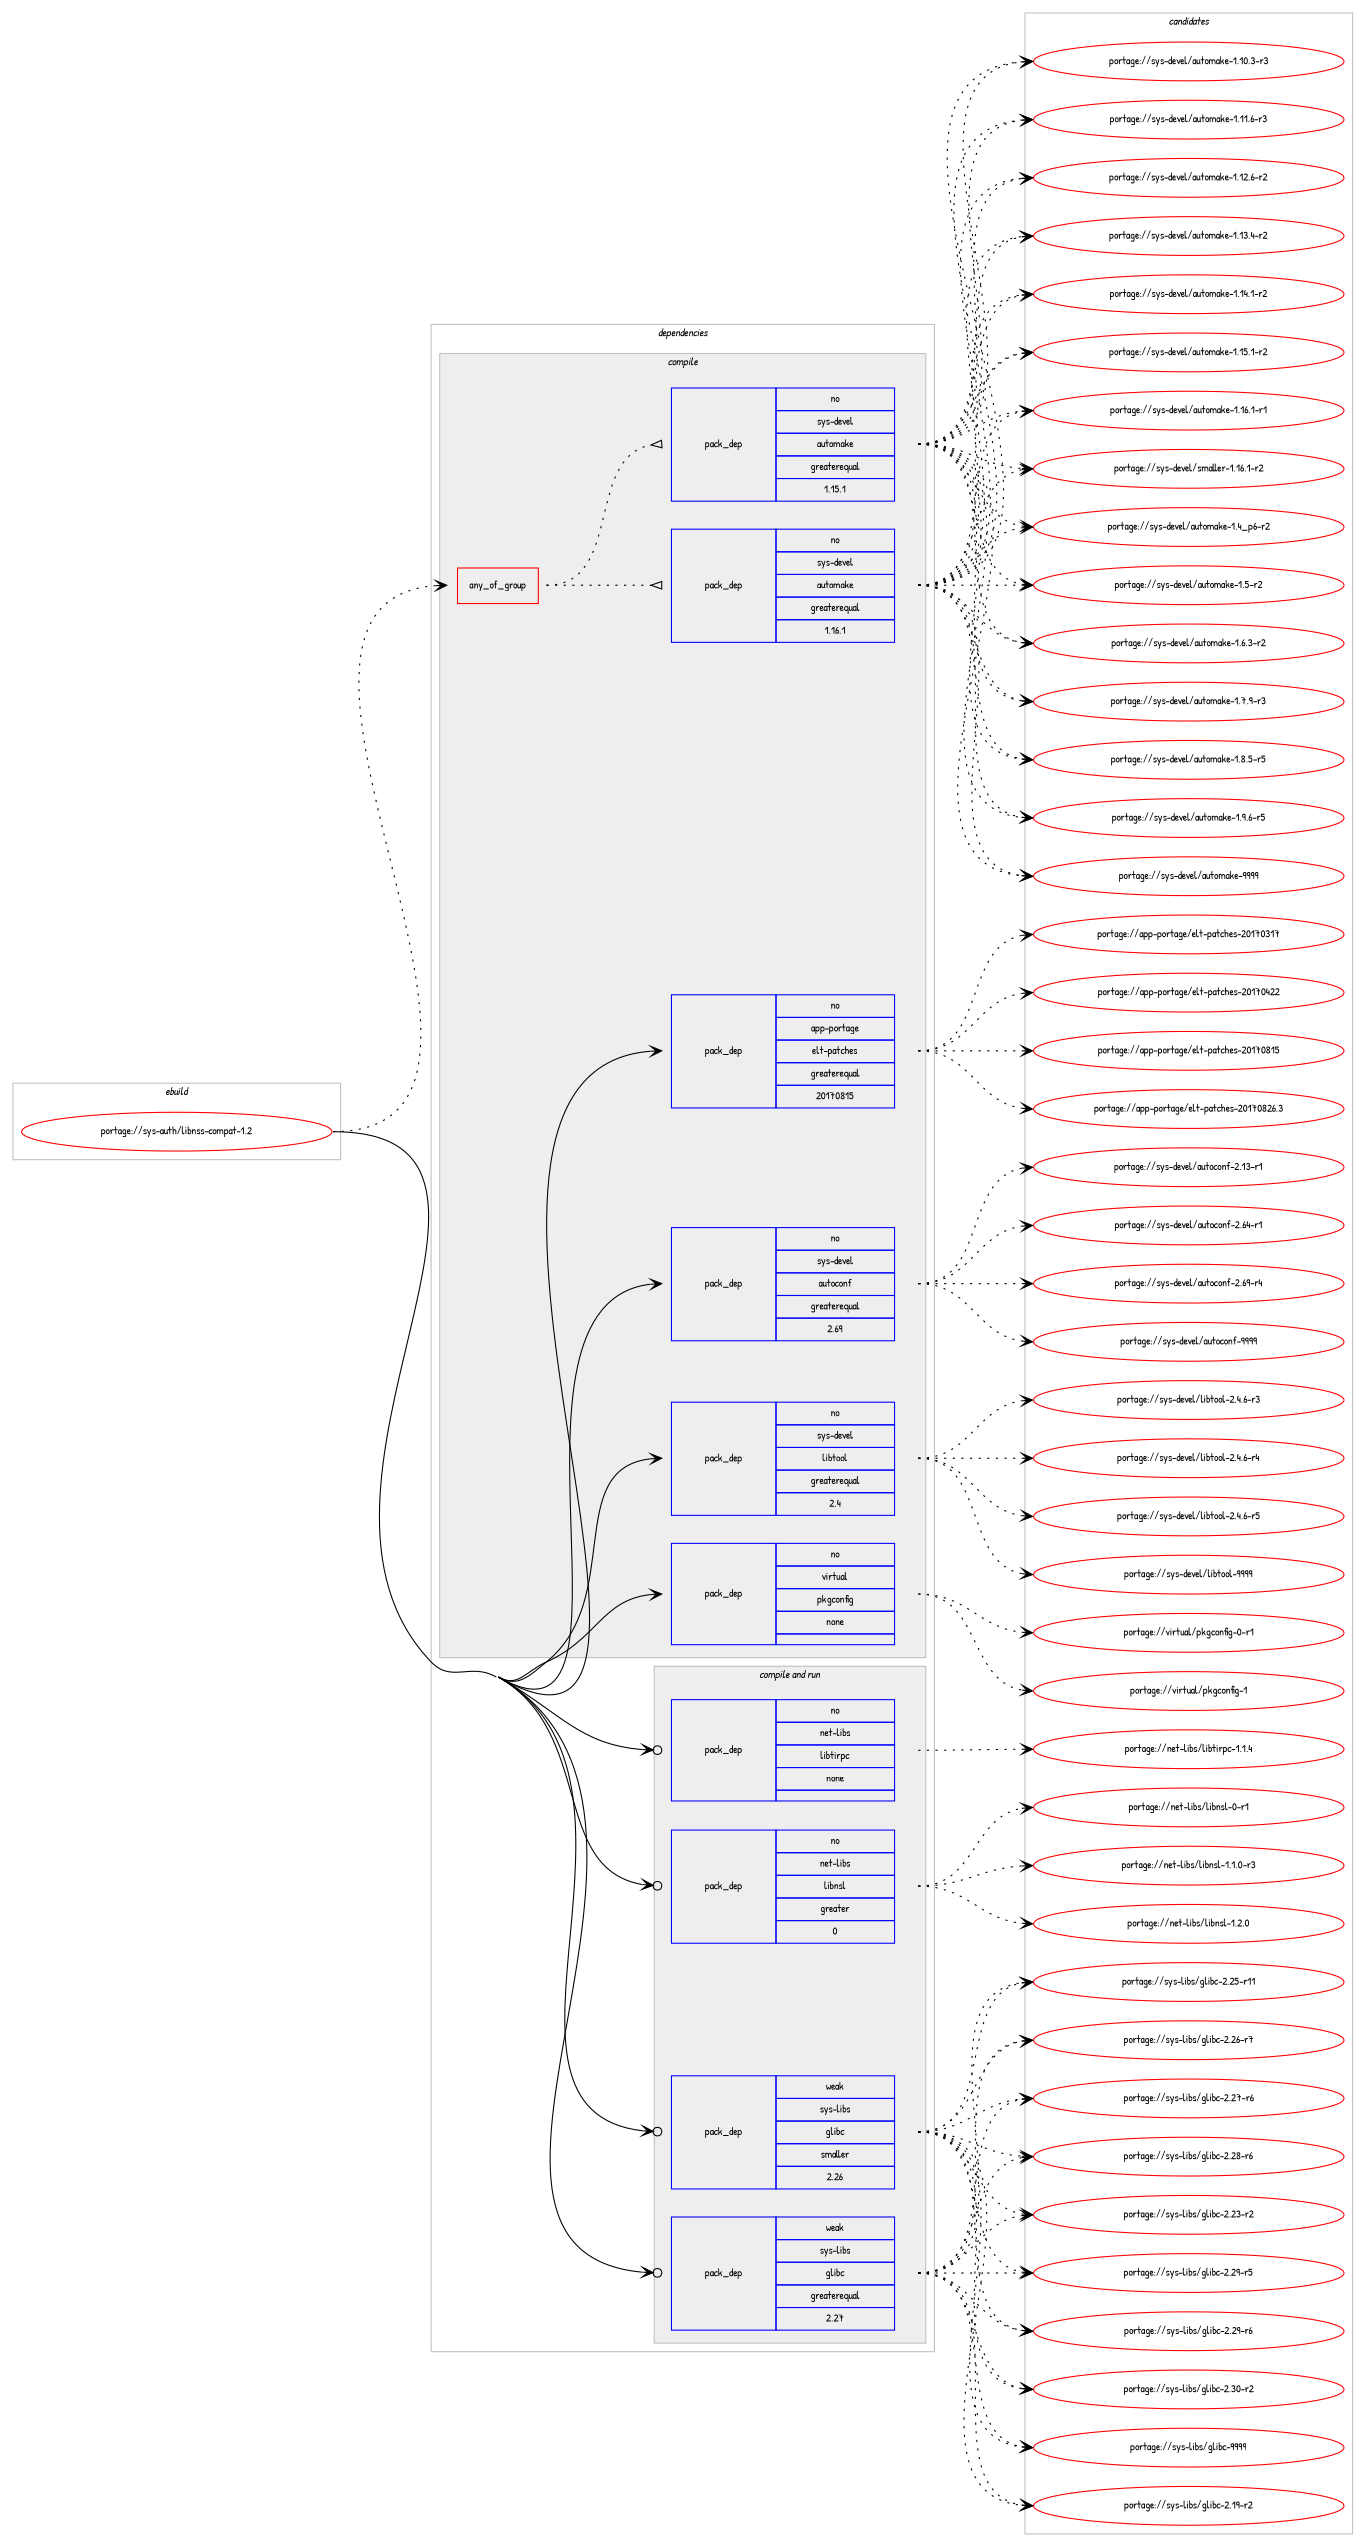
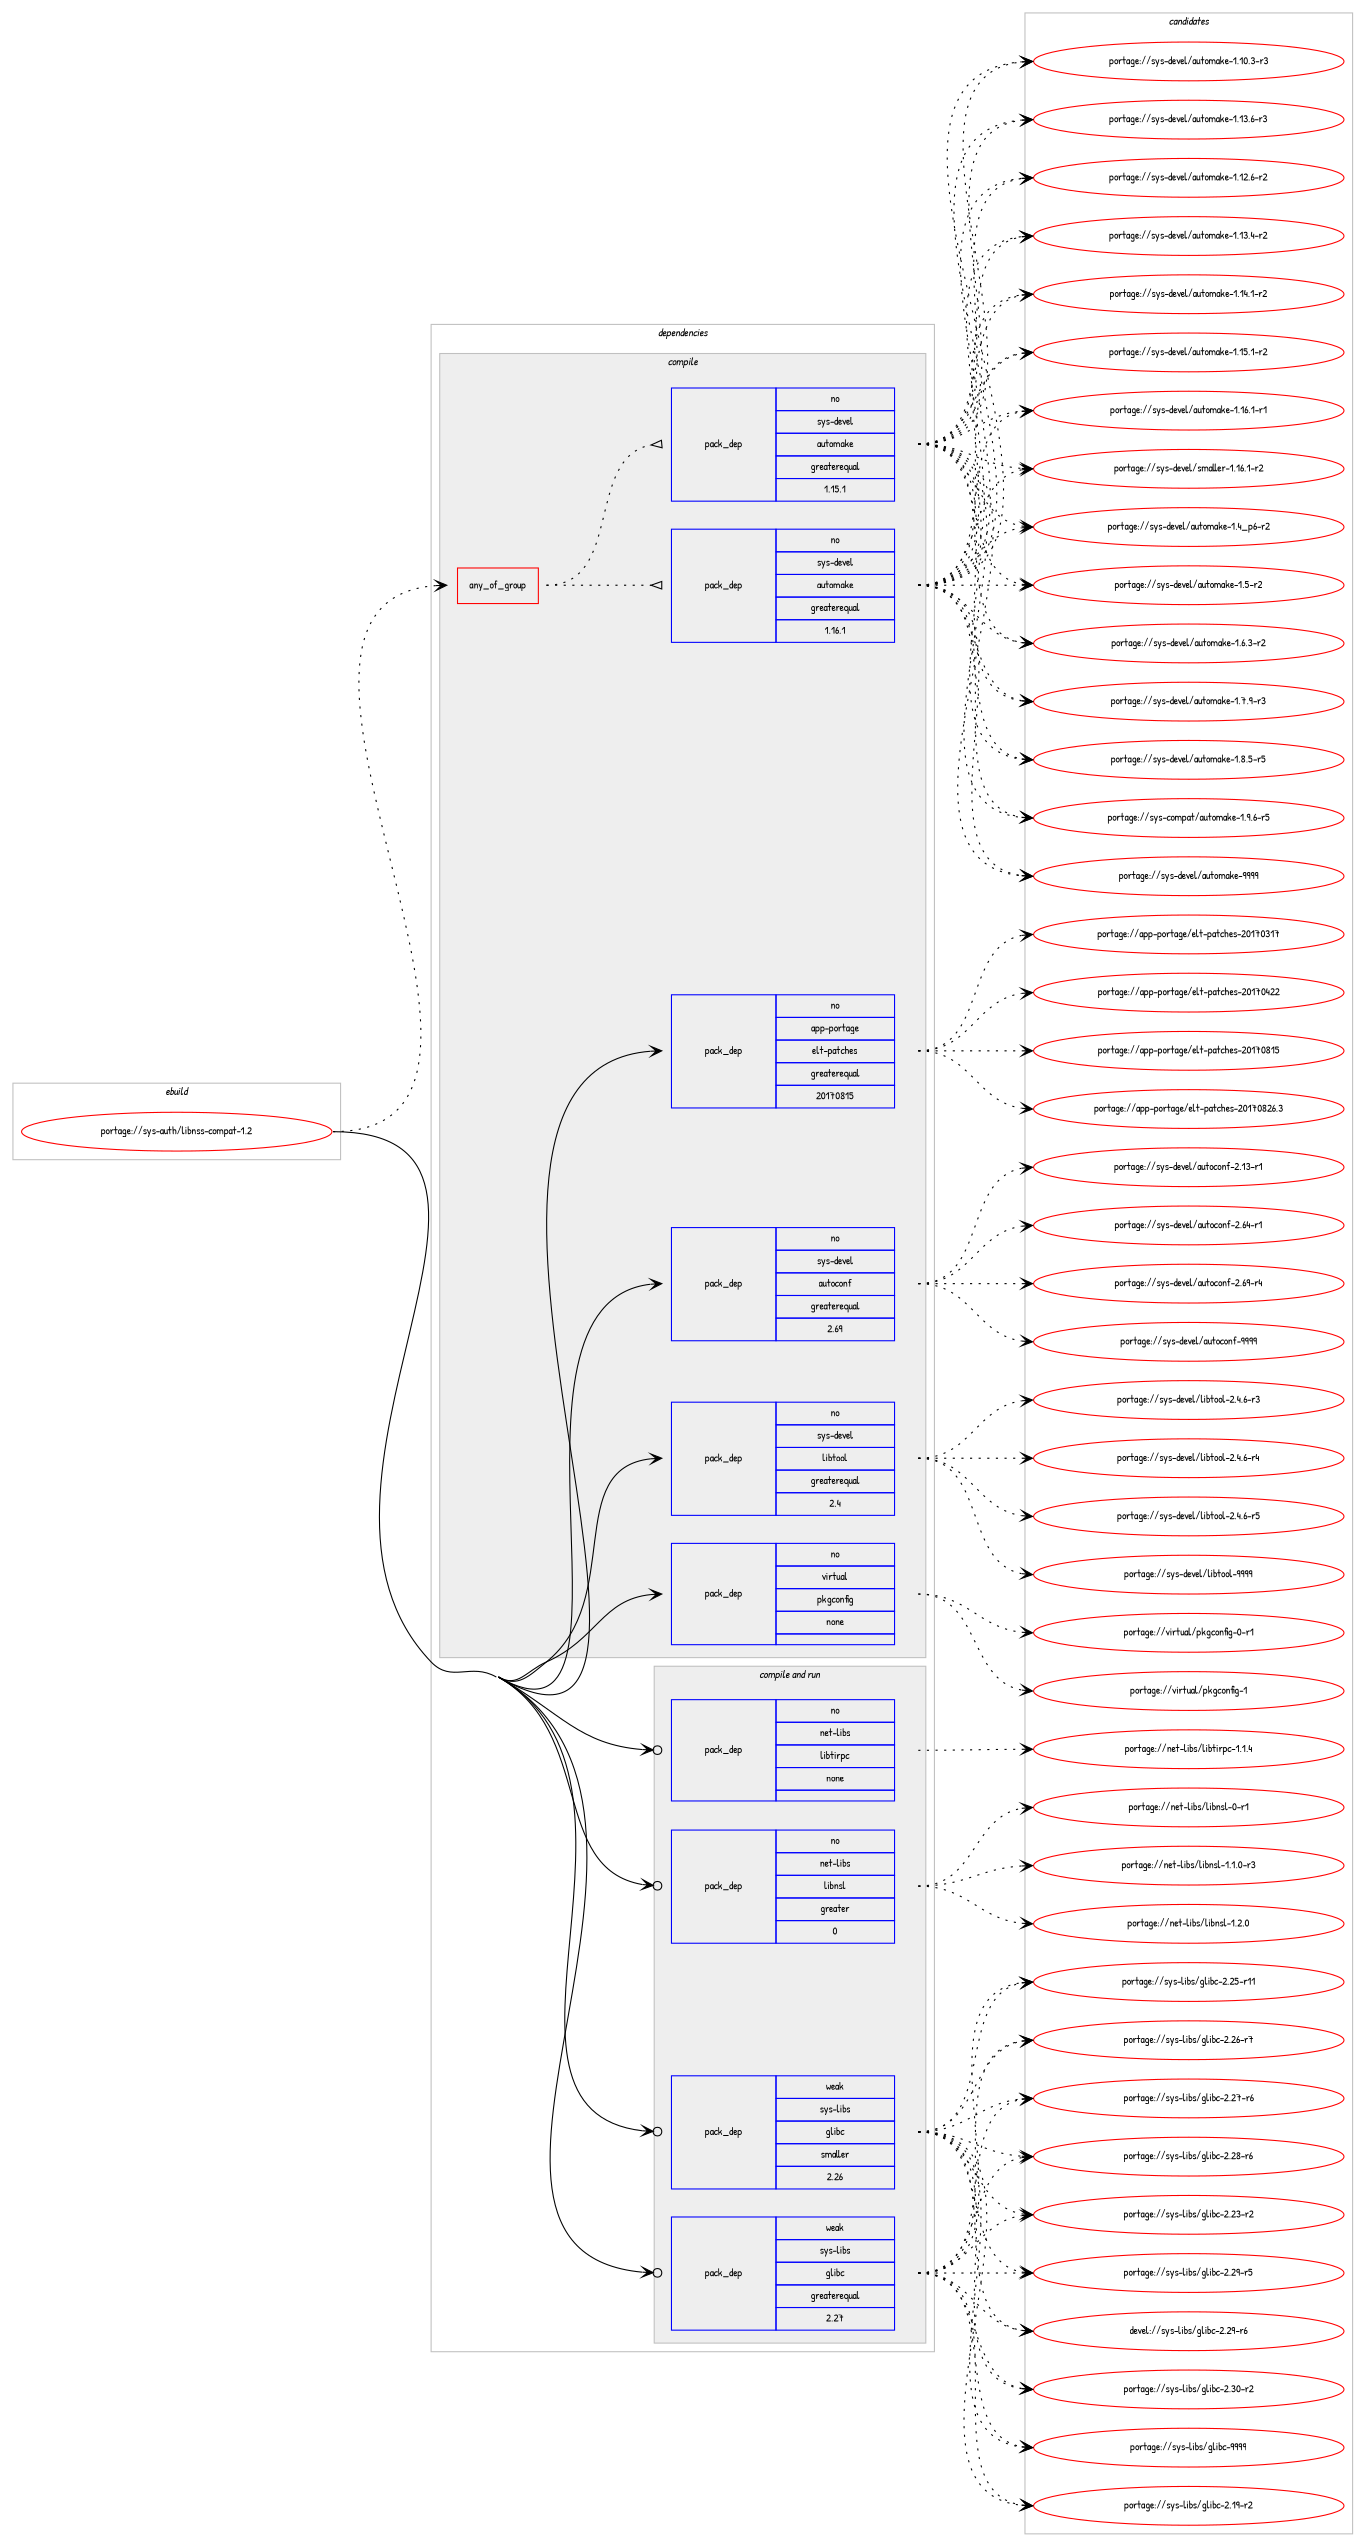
(1189, 120) -> (1189, 120)
(1189, 818) -> (1189, 818)
(1189, 2331) -> (1189, 2331)
